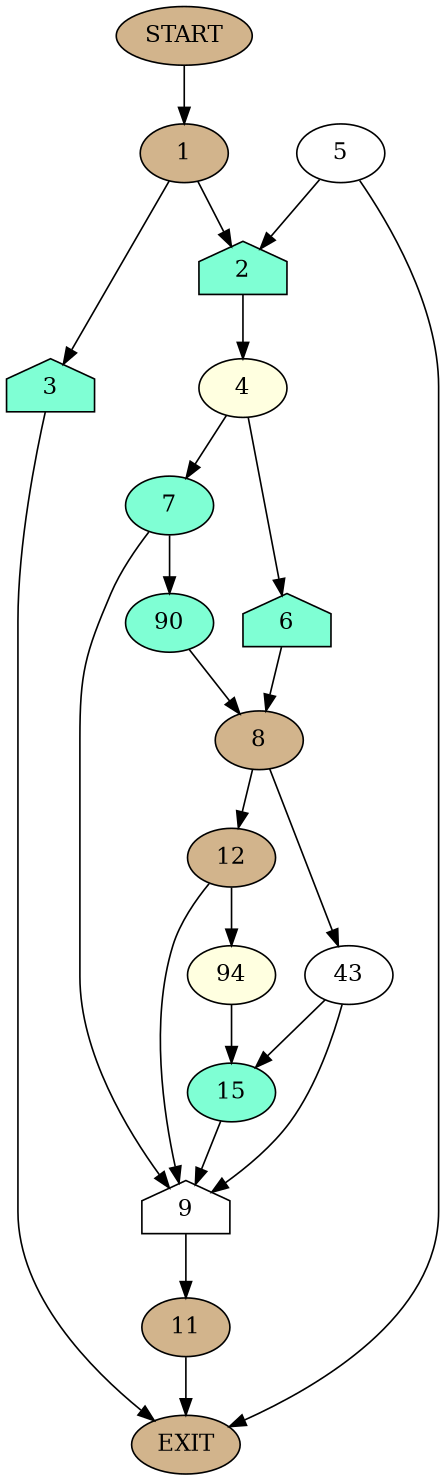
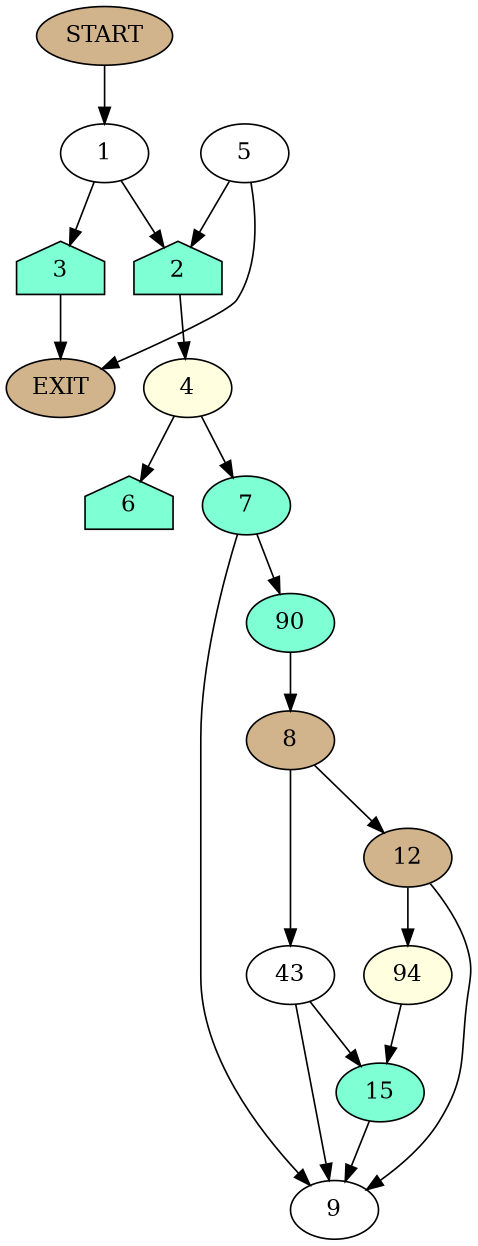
(184, 153) -> (105, 153)
(276, 671) -> none
(186, 1210) -> (335, 1210)
(186, 1327) -> none
